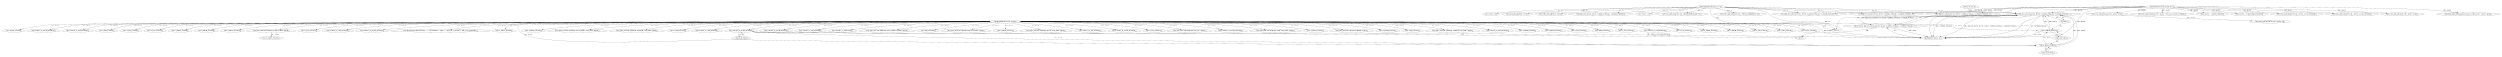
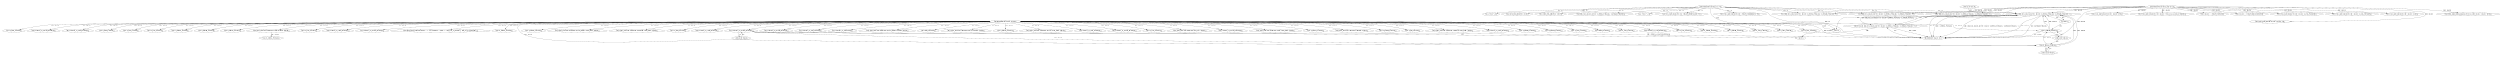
(2186, 18) -> (2371, 9)
